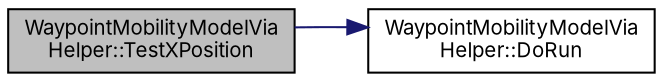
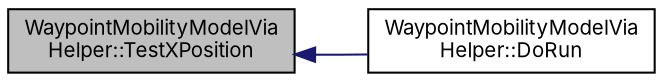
(321, 27) -> (341, 55)
